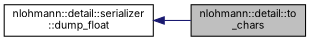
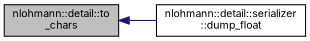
(178, 20) -> (143, 20)
